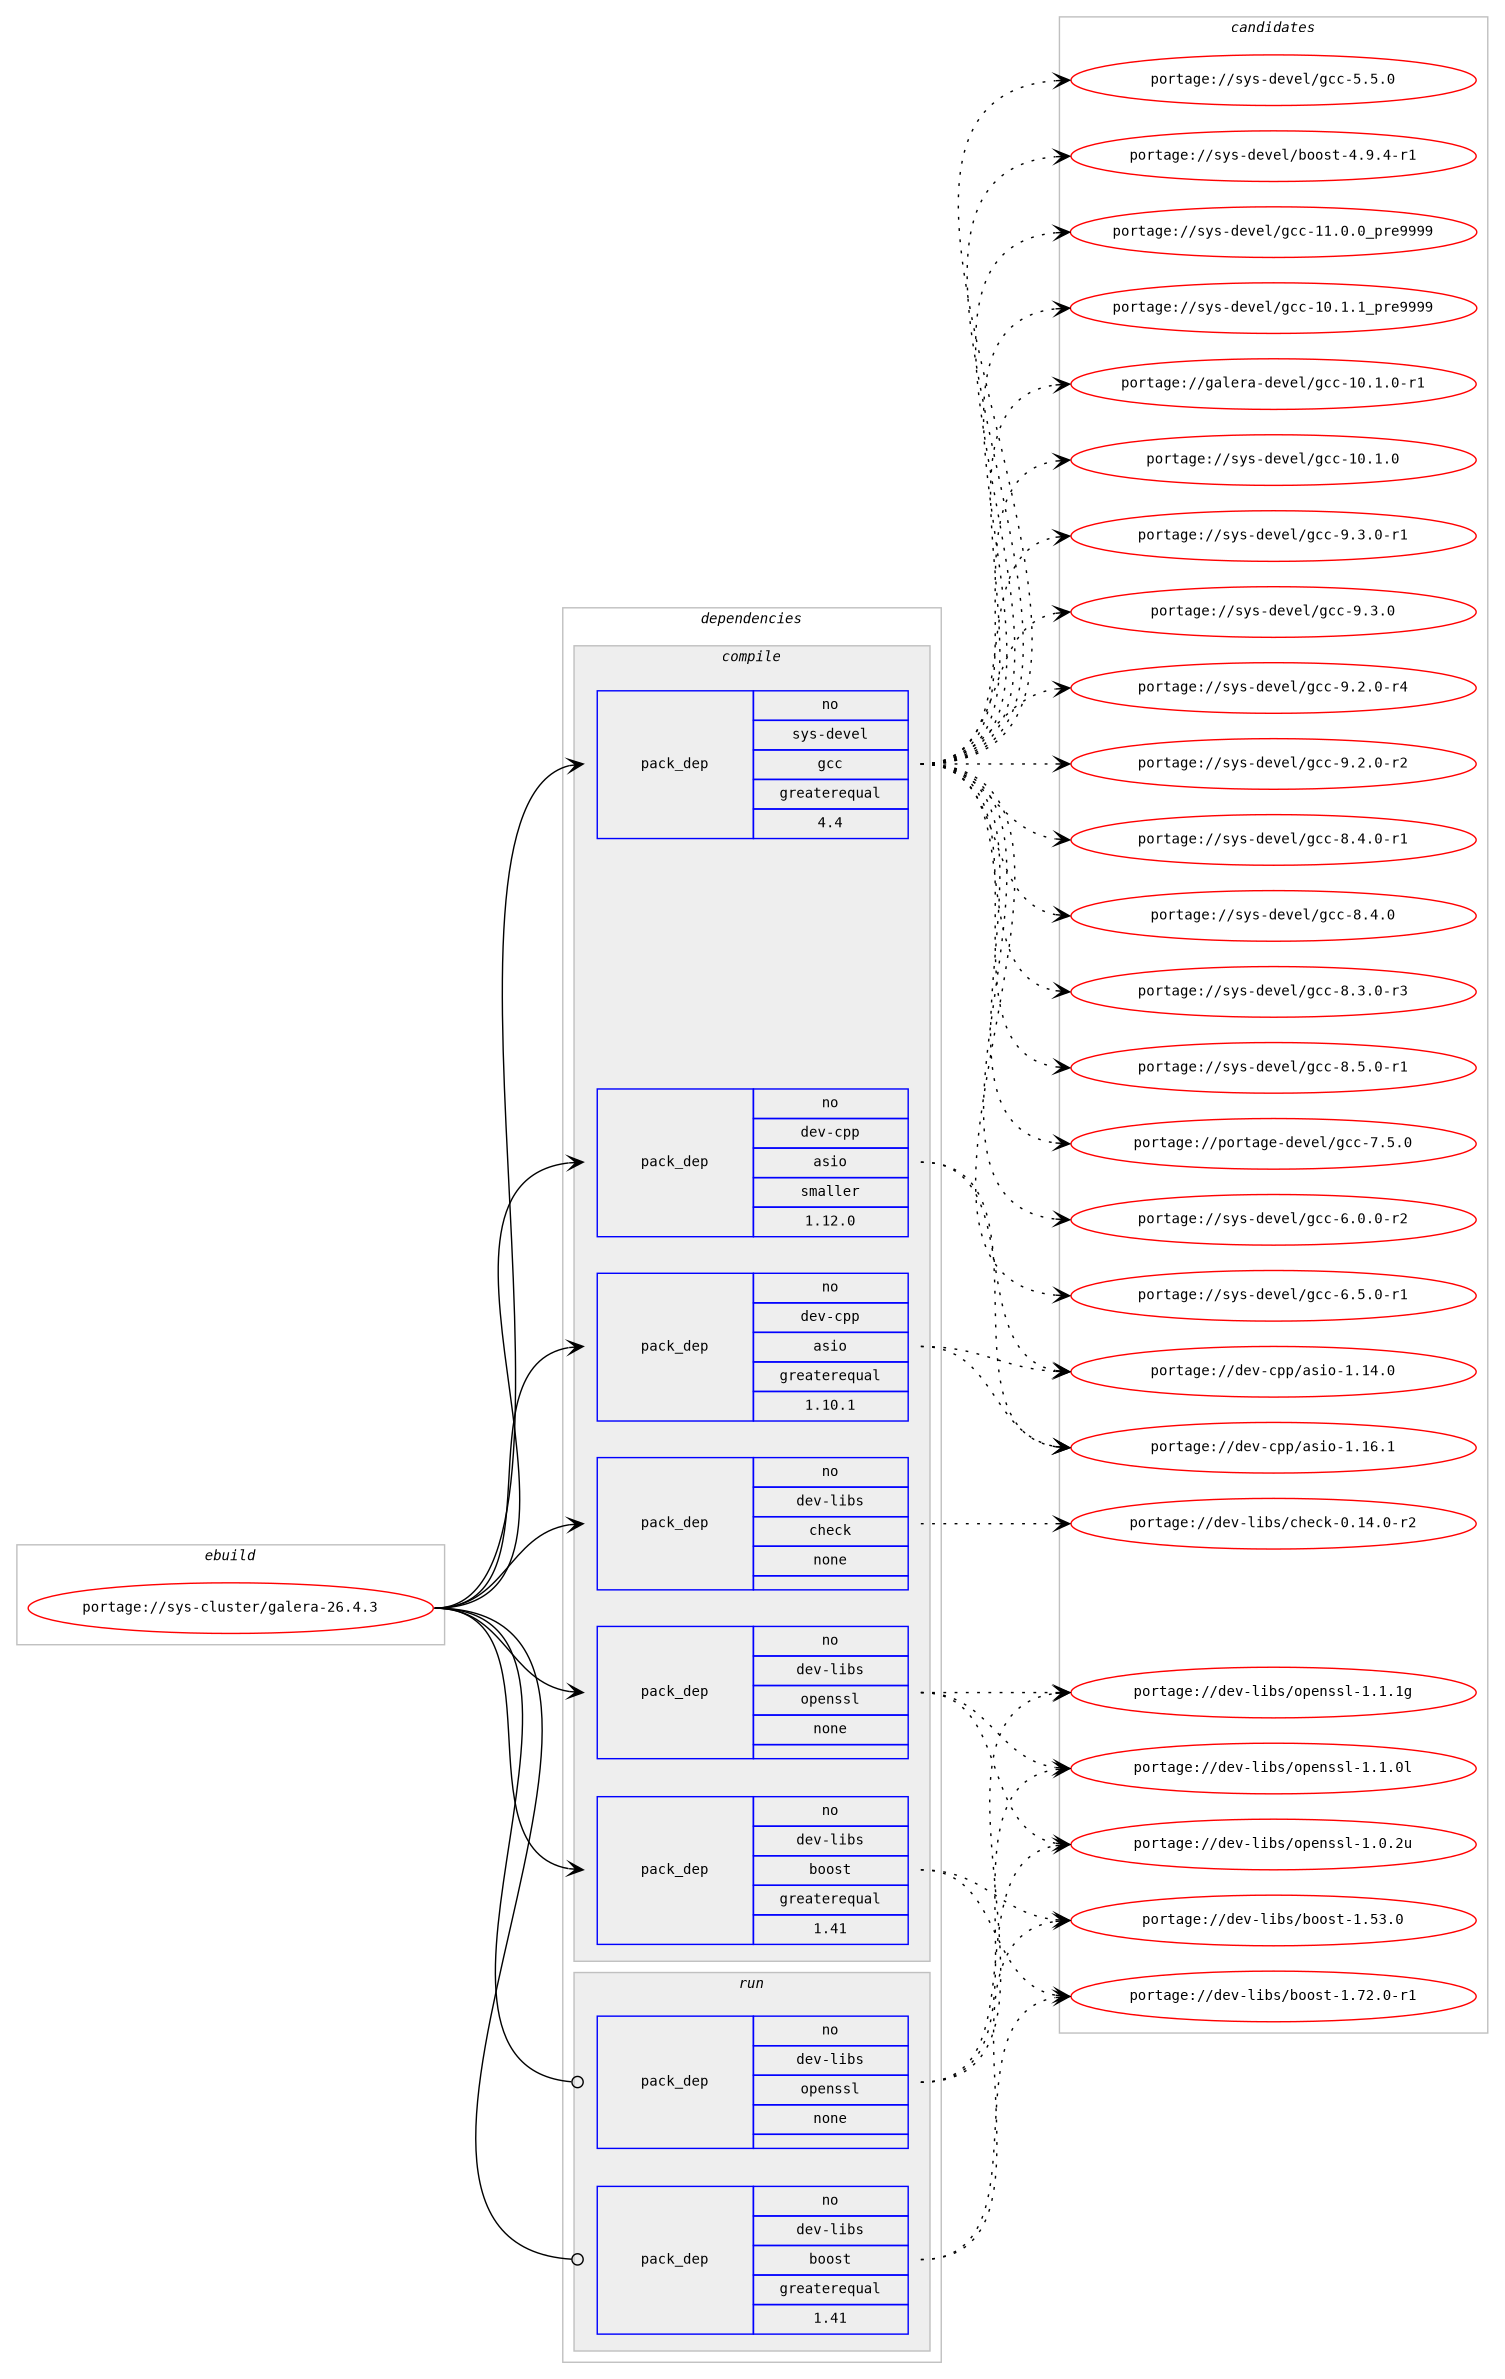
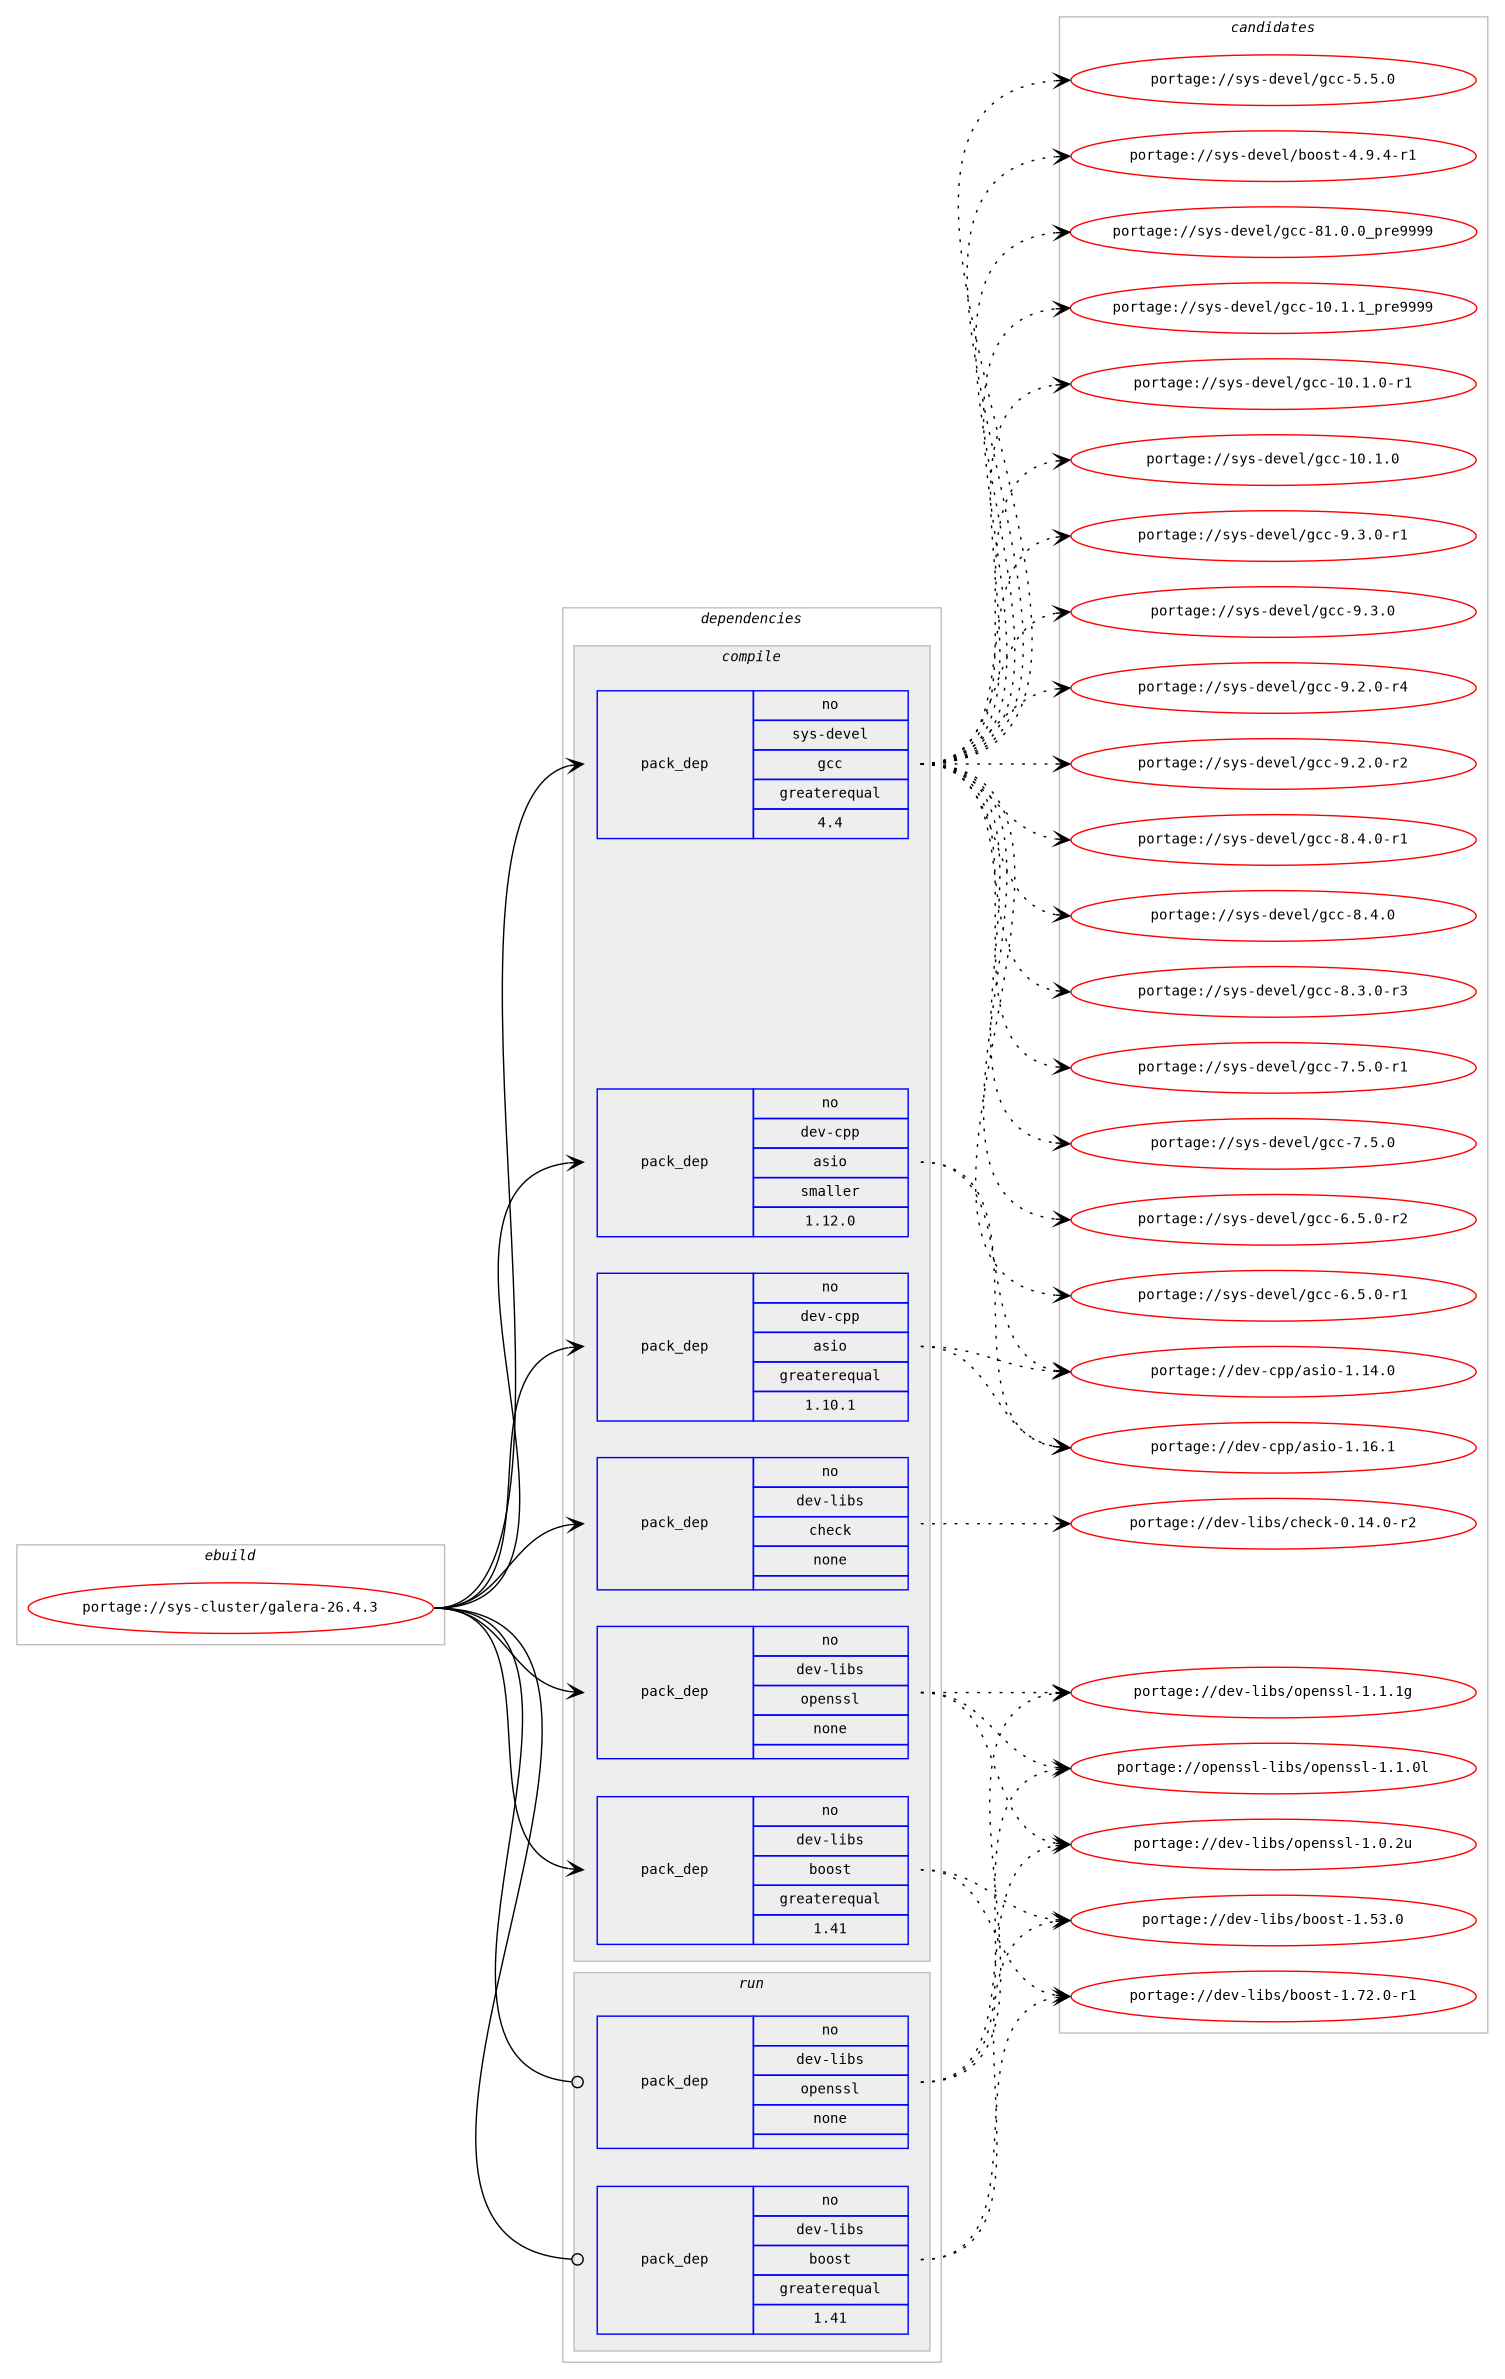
(1274, 232) -> (1274, 232)
(1274, 384) -> (1274, 384)
(1274, 1068) -> (1274, 1068)
(1274, 1144) -> (1274, 1144)
(1274, 1220) -> (1274, 1220)
(1274, 1769) -> (1274, 1769)
